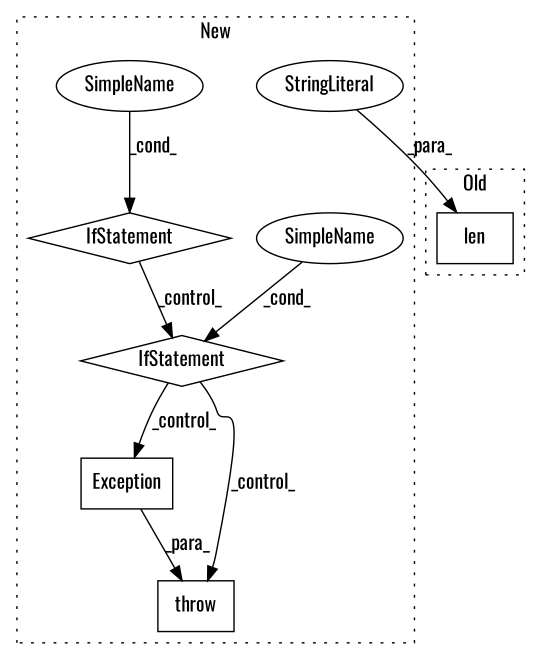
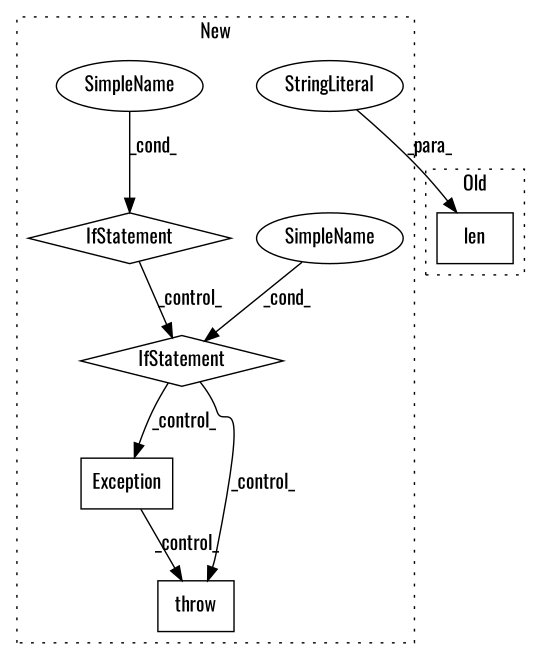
(187, 545) -> (187, 545)
